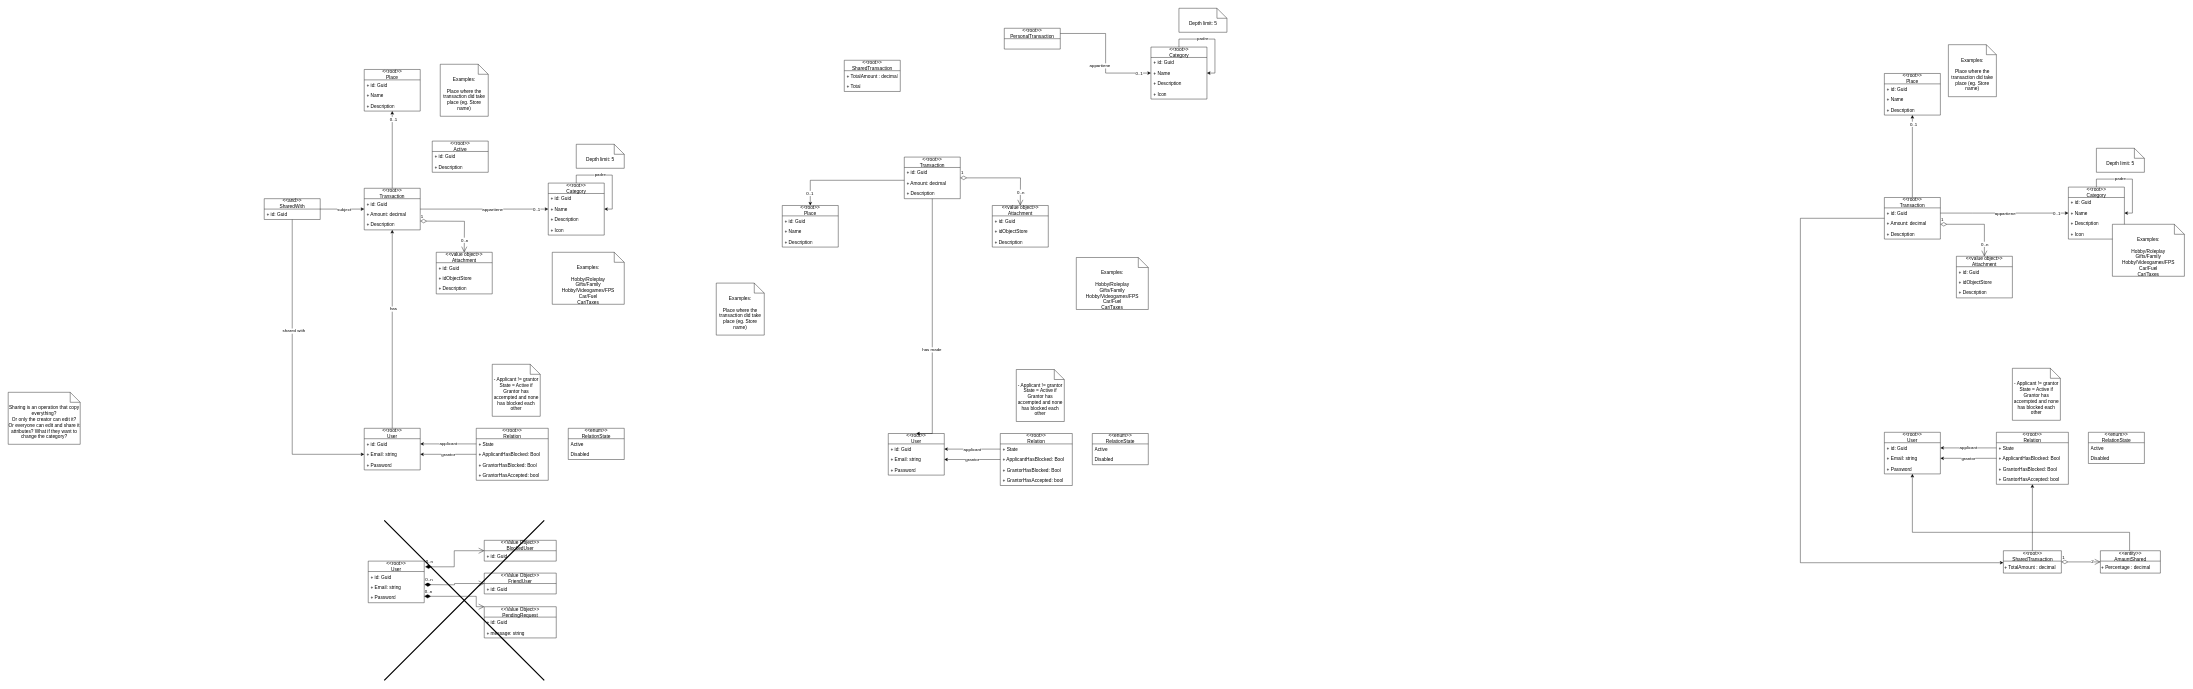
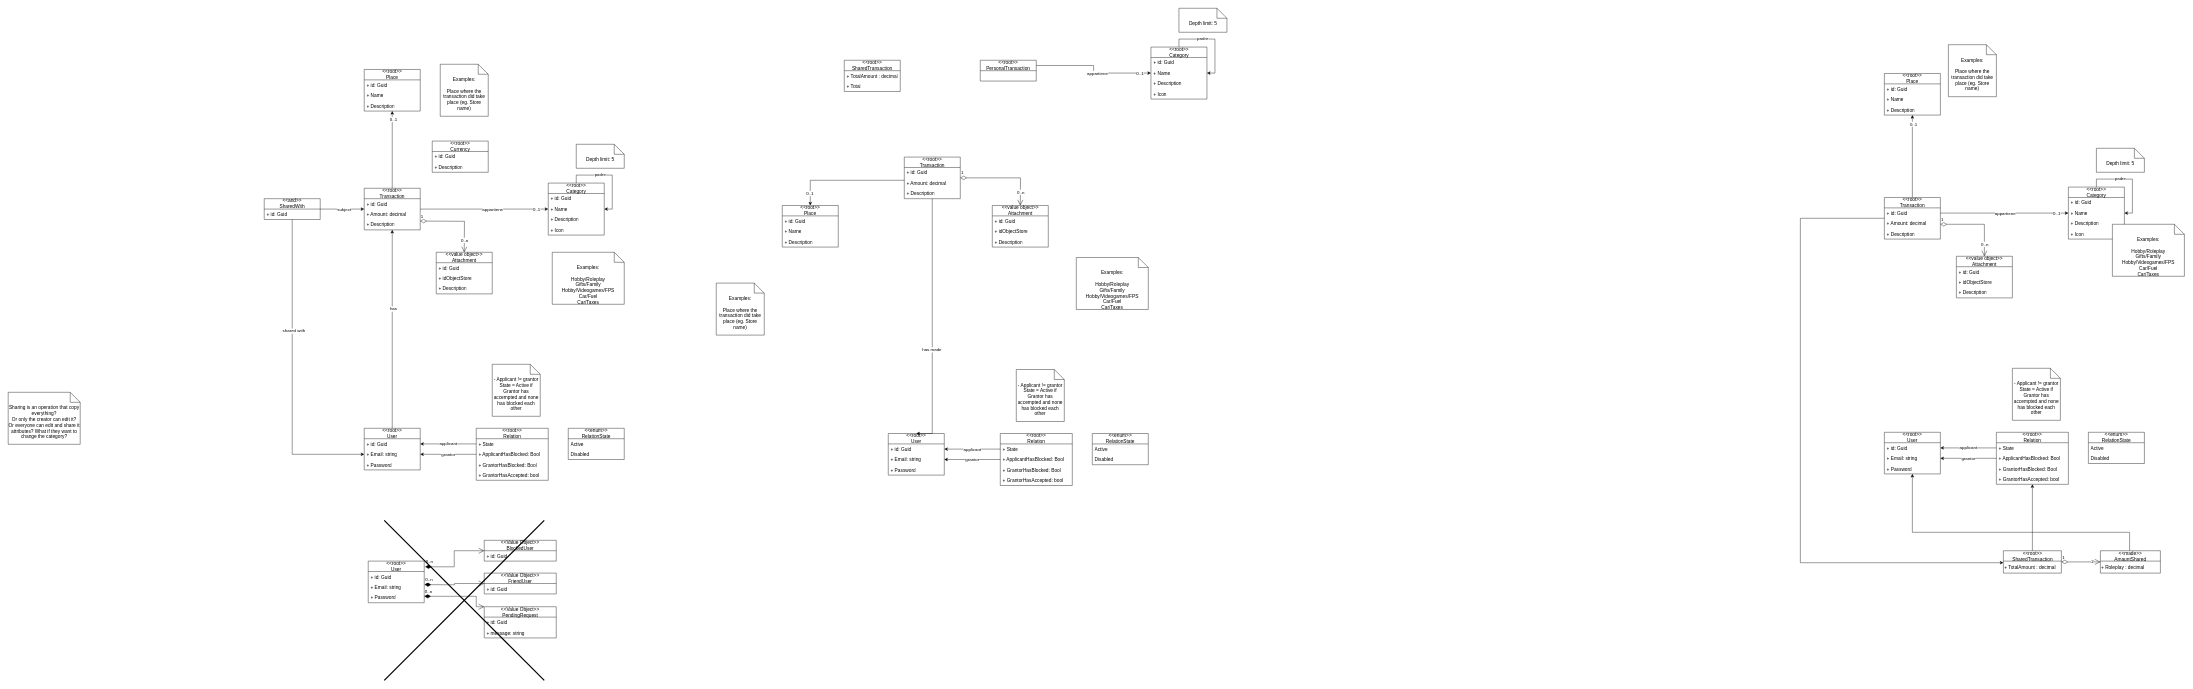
(1032, 39) -> (1008, 71)
(460, 146) -> (460, 146)
(2130, 556) -> (2130, 556)
(2127, 567) -> (2123, 567)
